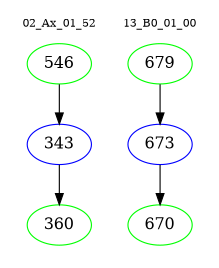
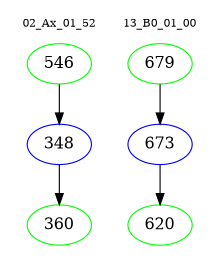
(59, 144) -> (59, 144)
(160, 225) -> (160, 225)
